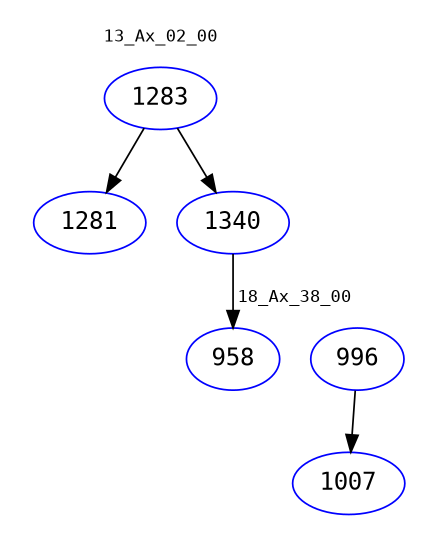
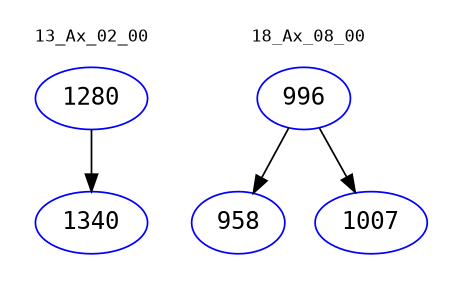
(161, 98) -> (91, 98)
(90, 223) -> none
(233, 292) -> (275, 153)
(295, 298) -> (309, 37)
